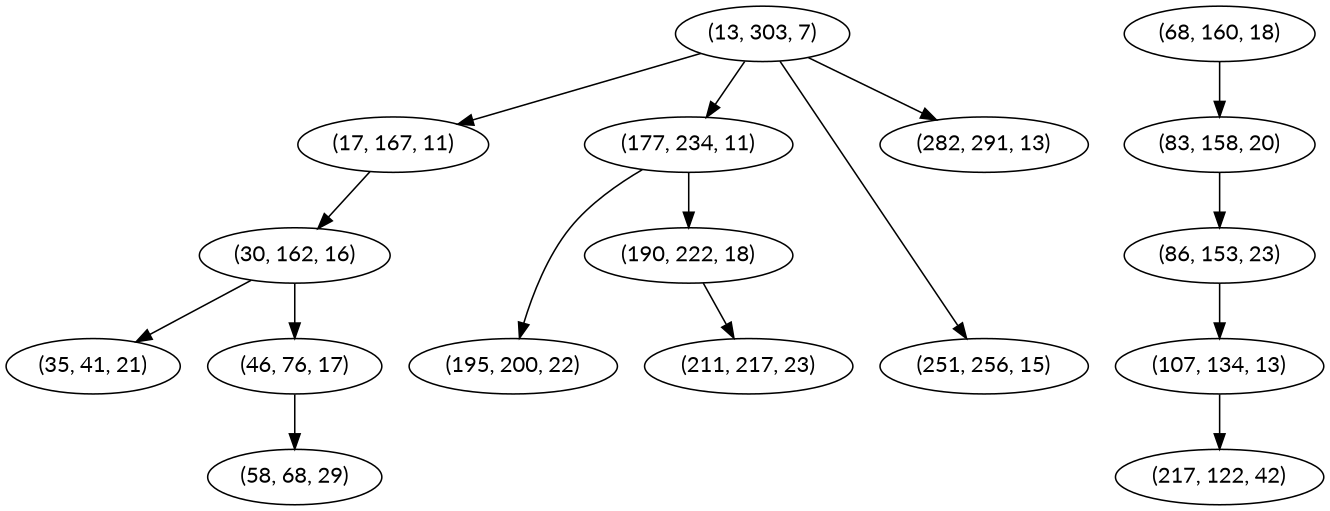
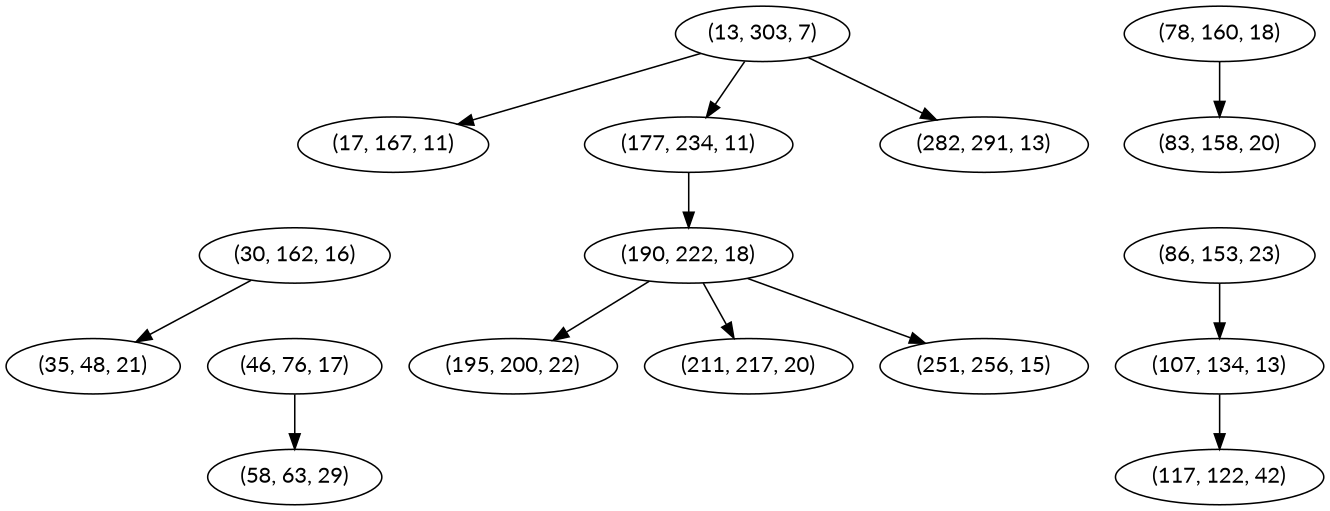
(1220, 34) -> (1220, 34)
(869, 193) -> (829, 308)
(1220, 193) -> none
(349, 194) -> none
(566, 233) -> (608, 307)
(295, 303) -> none
(93, 366) -> (93, 366)
(749, 366) -> (749, 366)
(295, 477) -> (295, 477)
(1220, 477) -> (1220, 477)
